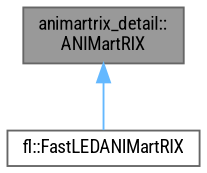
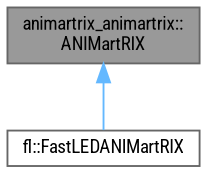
(104, 35) -> (104, 35)
